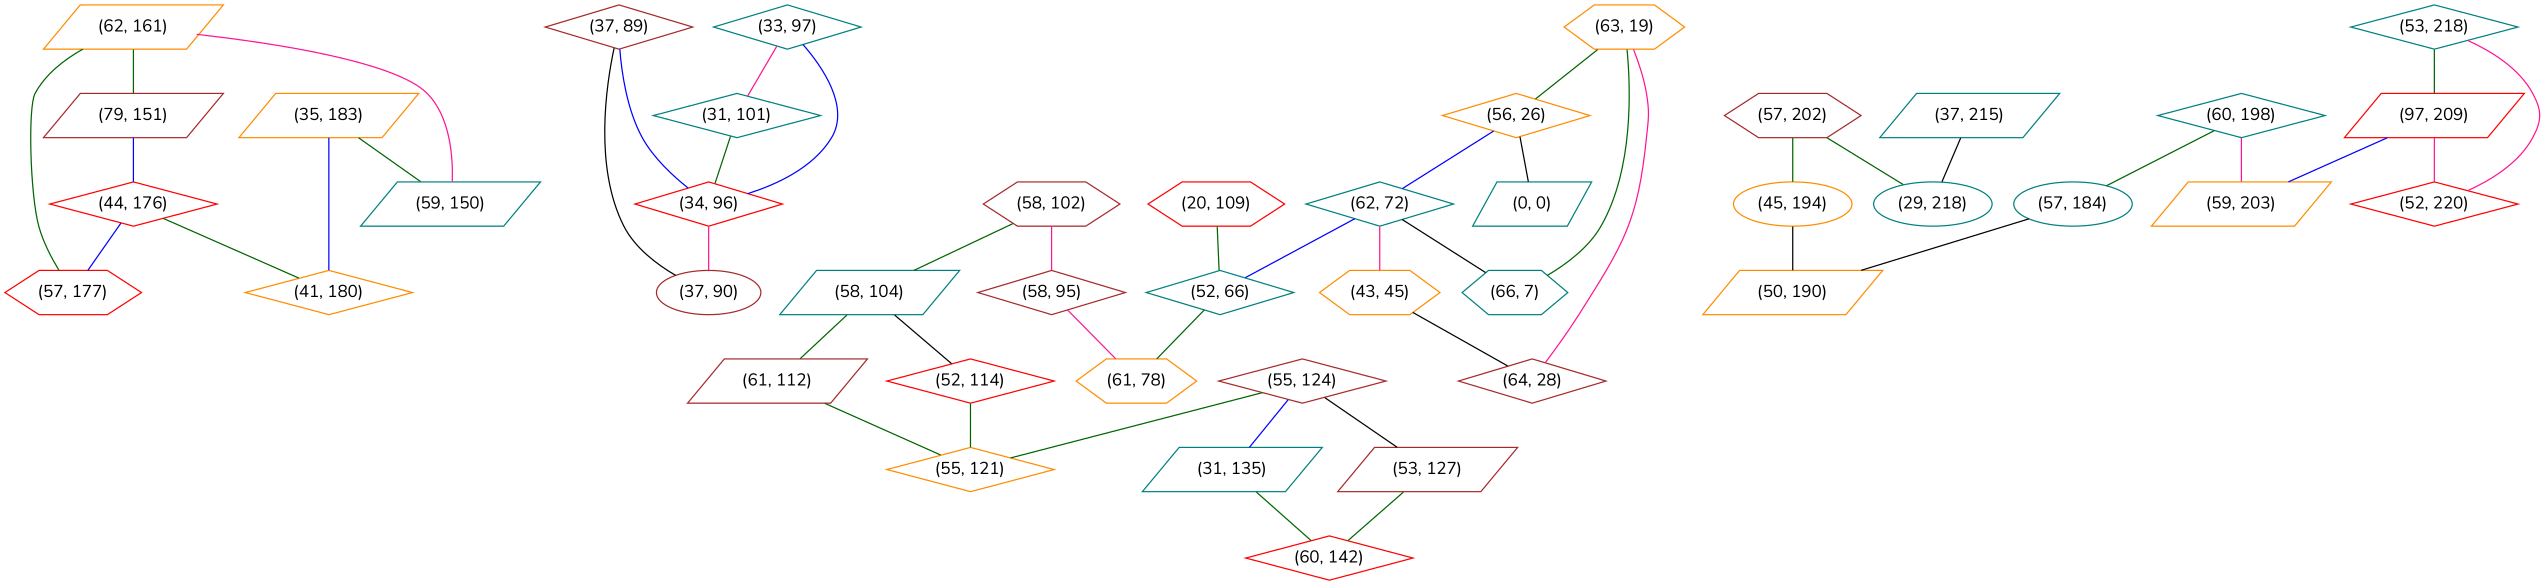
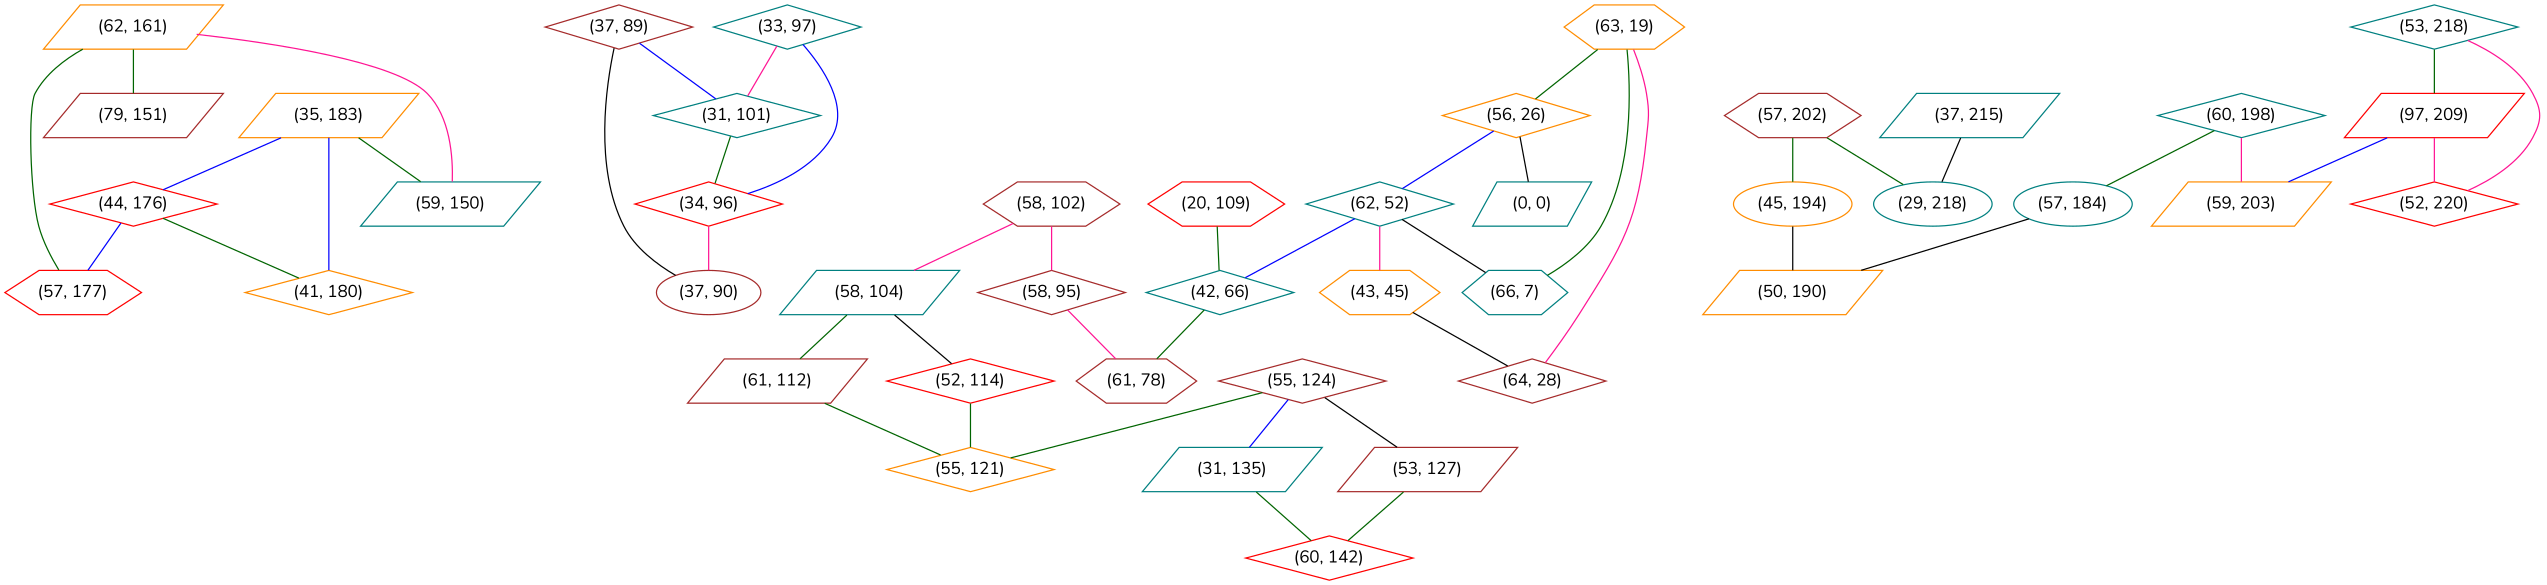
(637, 127) -> (678, 71)
(133, 160) -> (222, 164)
(1380, 204) -> (1380, 204)
(963, 247) -> (963, 247)
(1220, 293) -> (1220, 293)
(1136, 381) -> (1136, 381)
